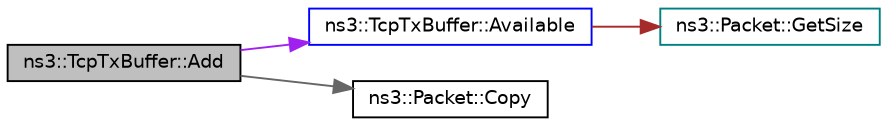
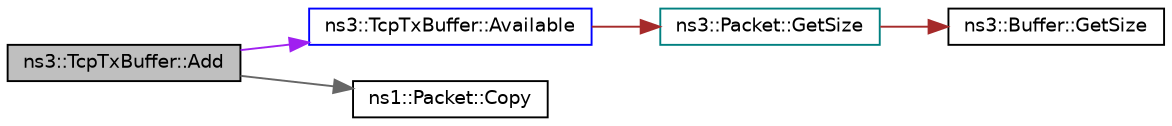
none -> (1056, 27)
(450, 99) -> (450, 99)
